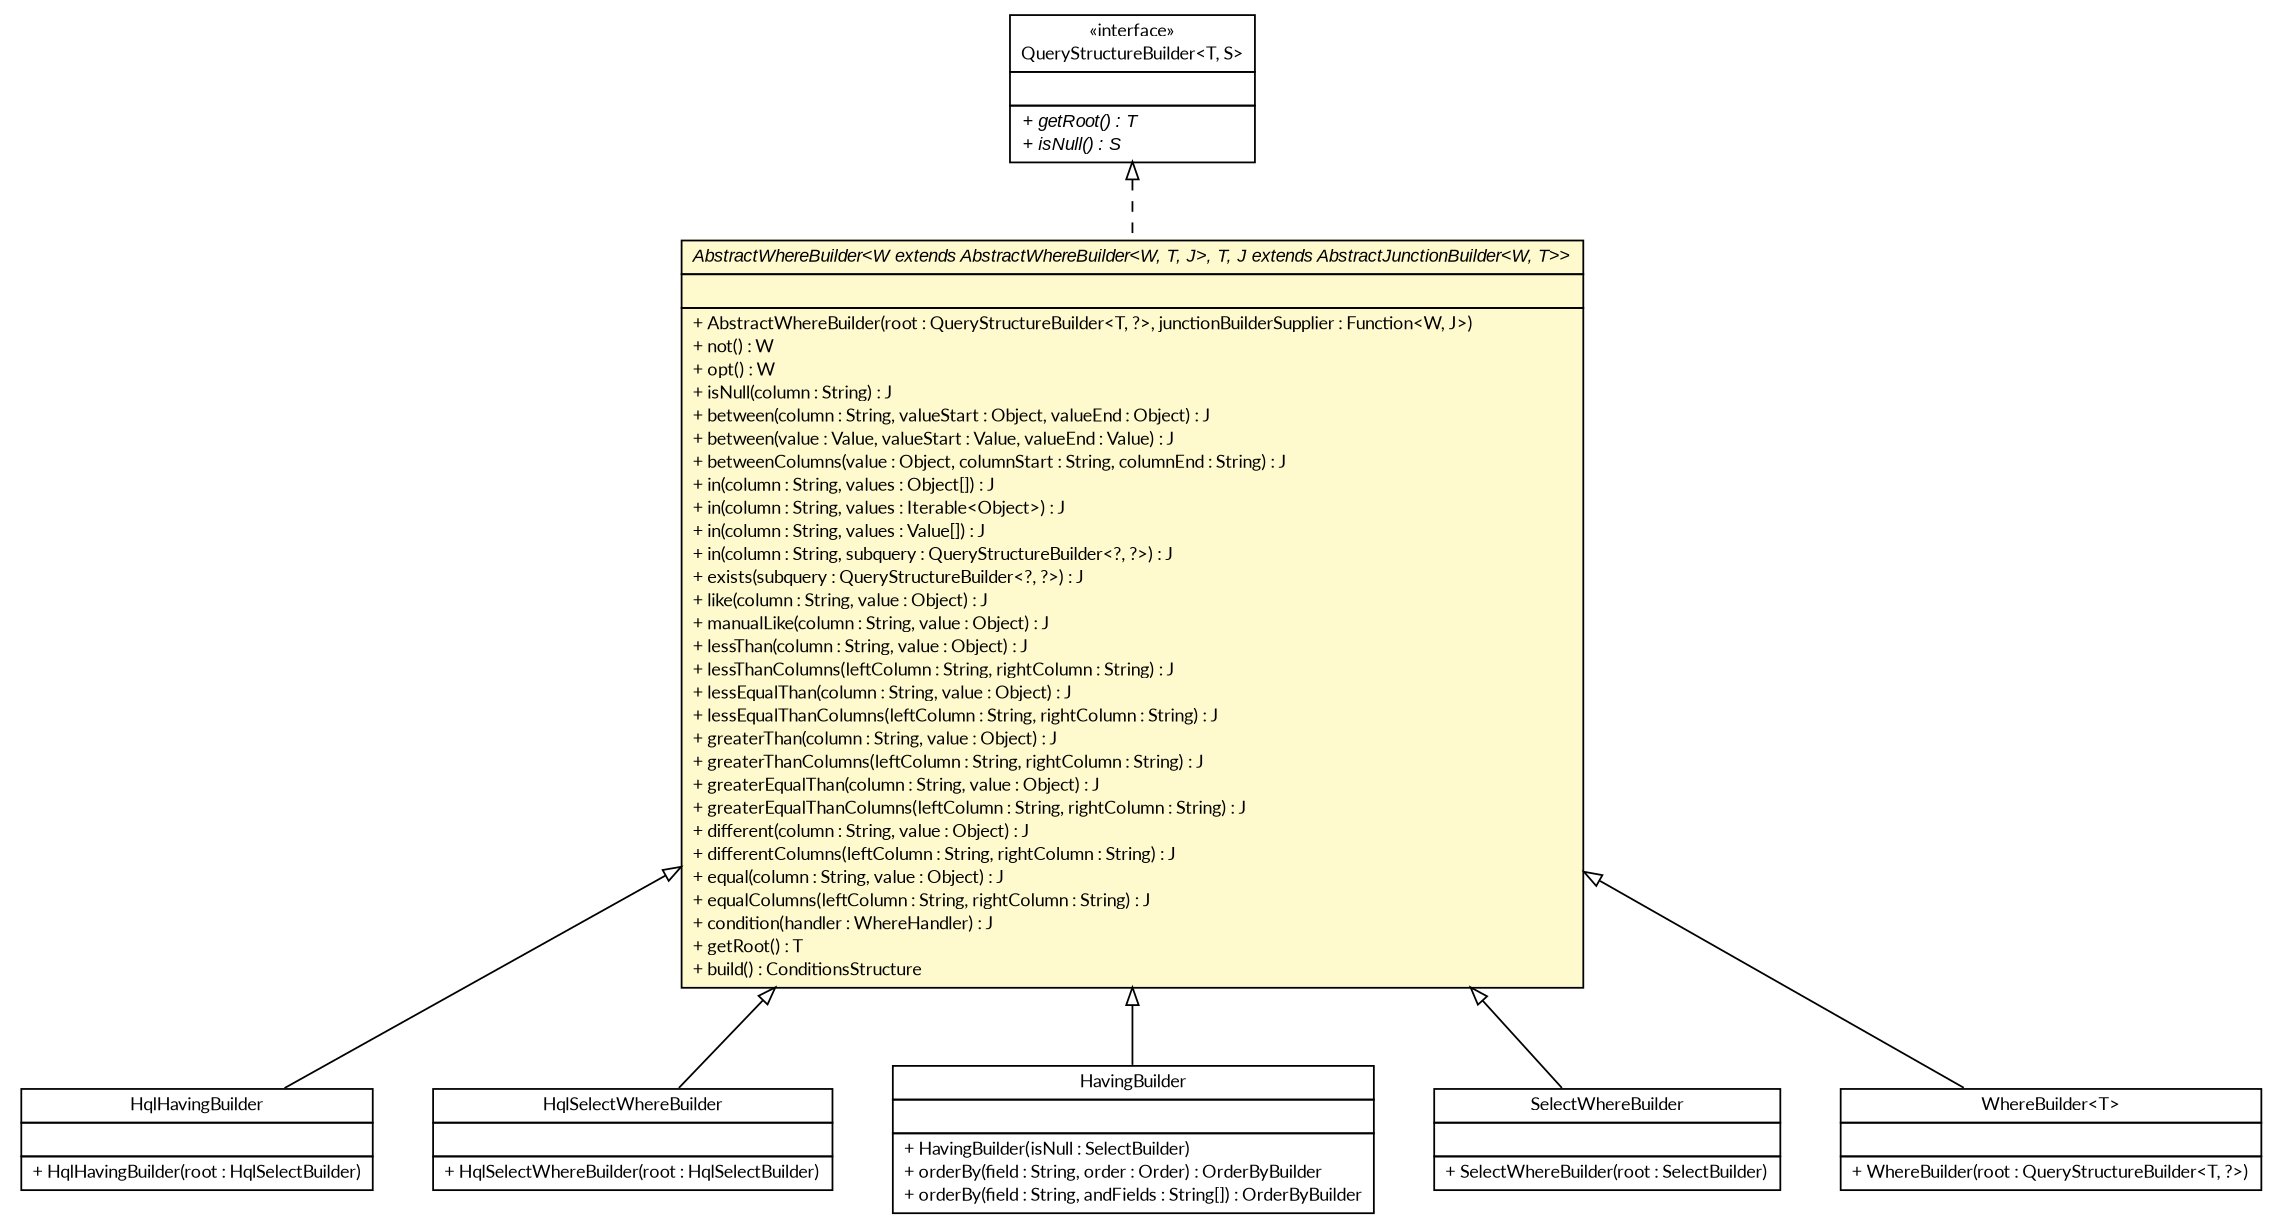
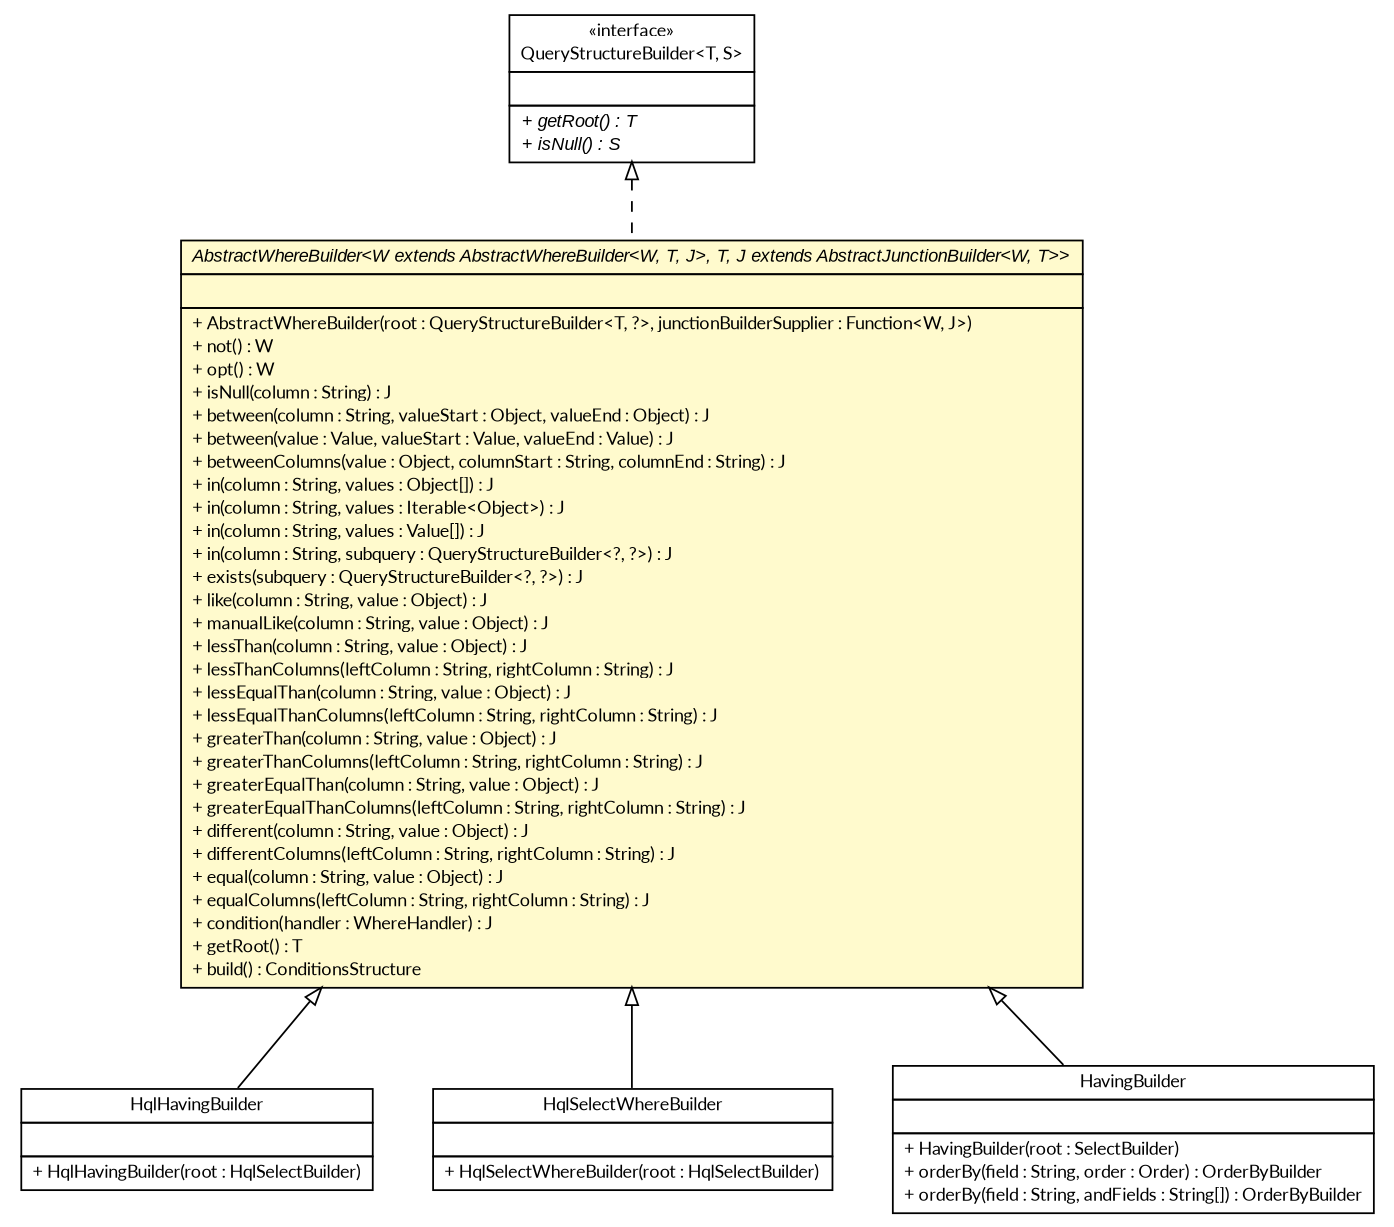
(1606, 1139) -> none
(2050, 1139) -> none
(1047, 1149) -> (1042, 1149)
